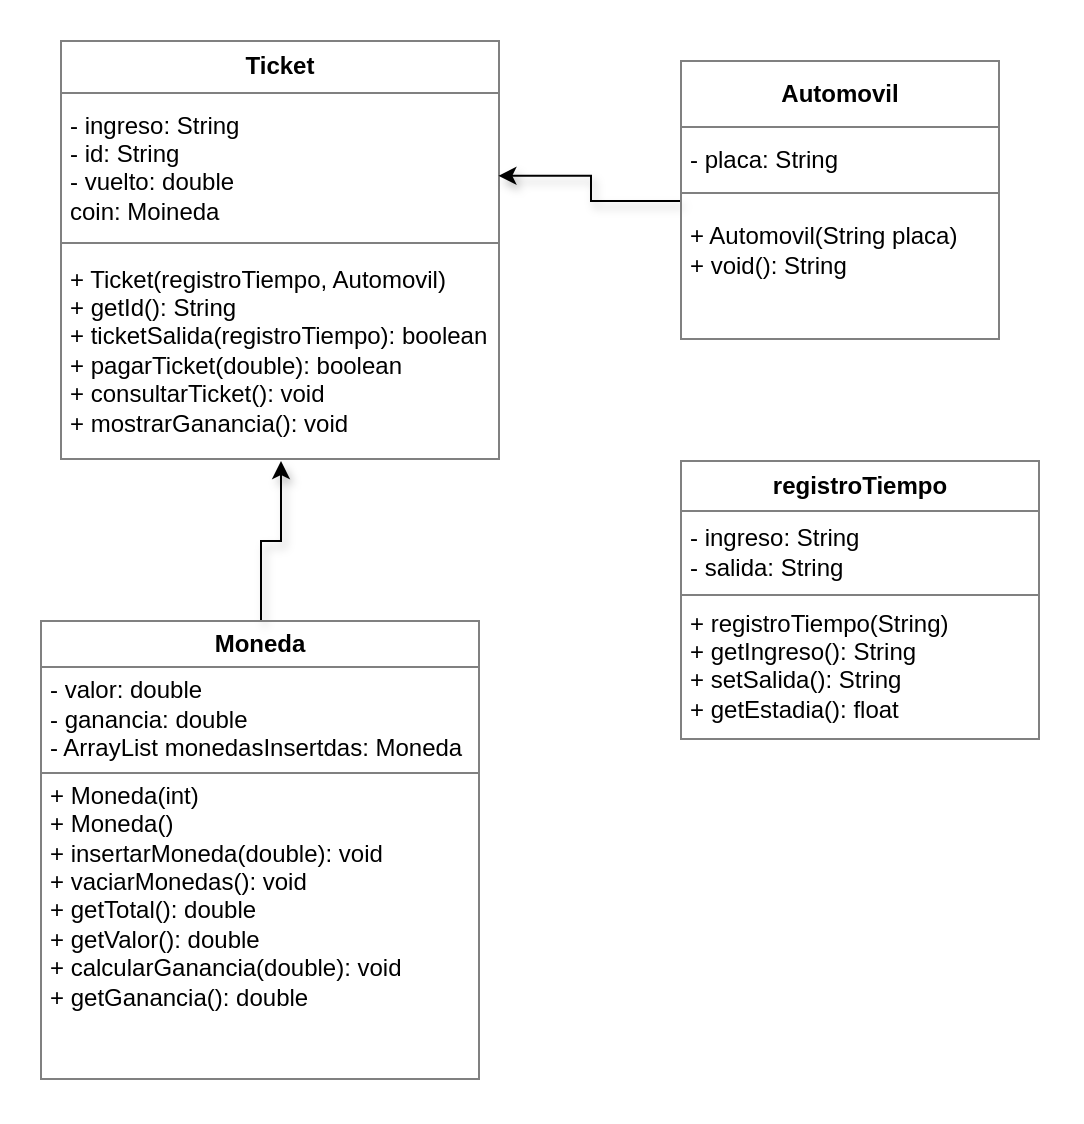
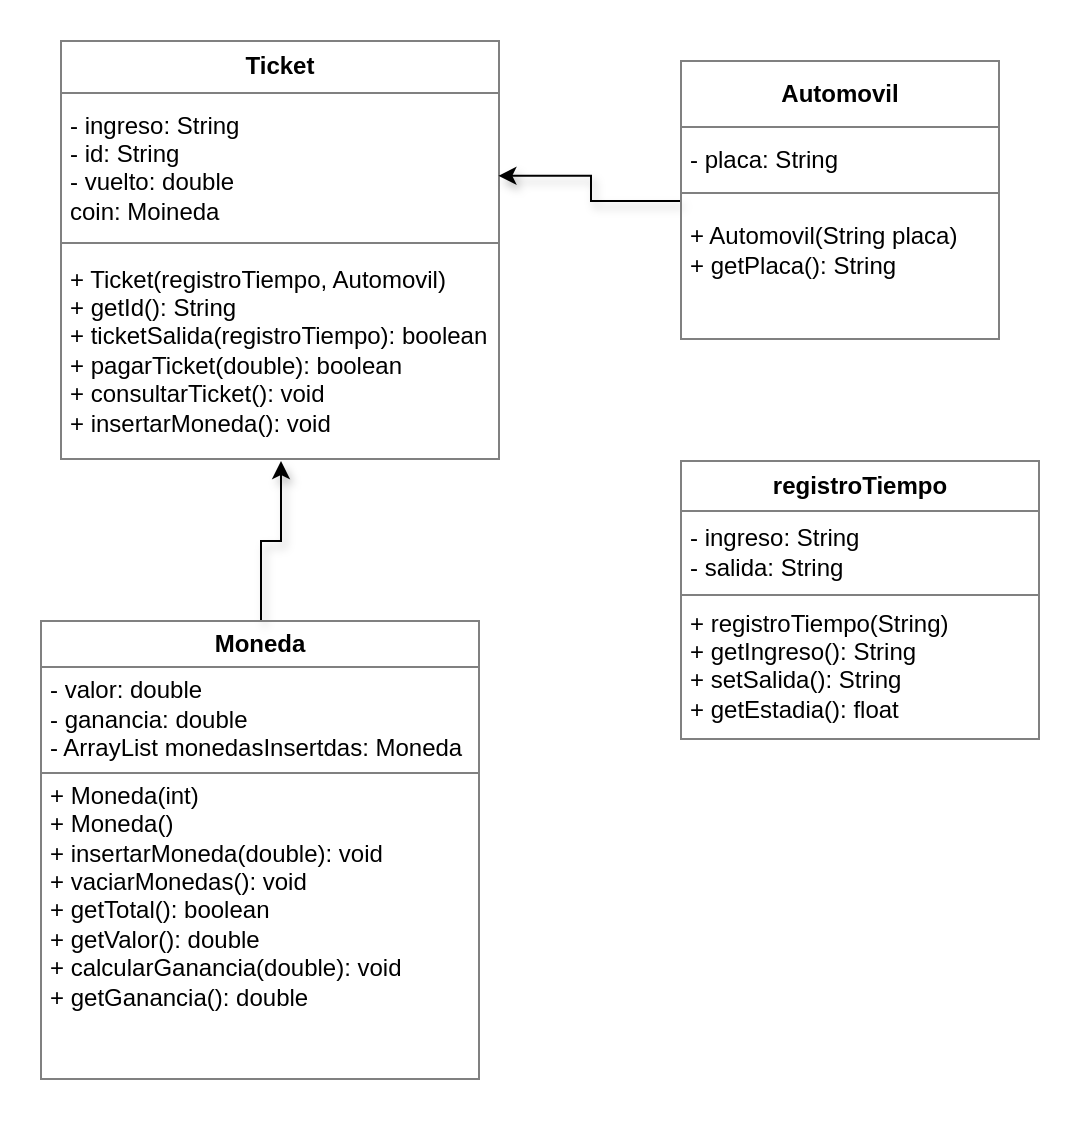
(830, 119) -> (830, 119)
(295, 199) -> (295, 199)
(267, 794) -> (267, 794)
